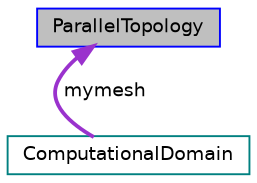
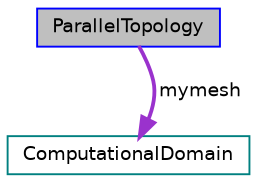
(57, 102) -> (153, 82)
